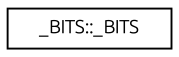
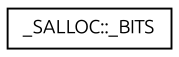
(90, 29) -> (90, 29)
